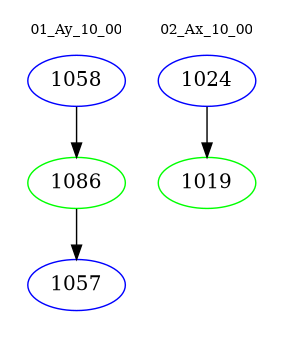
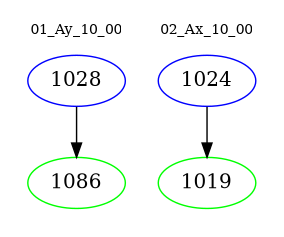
(77, 81) -> (77, 81)
(77, 285) -> none
